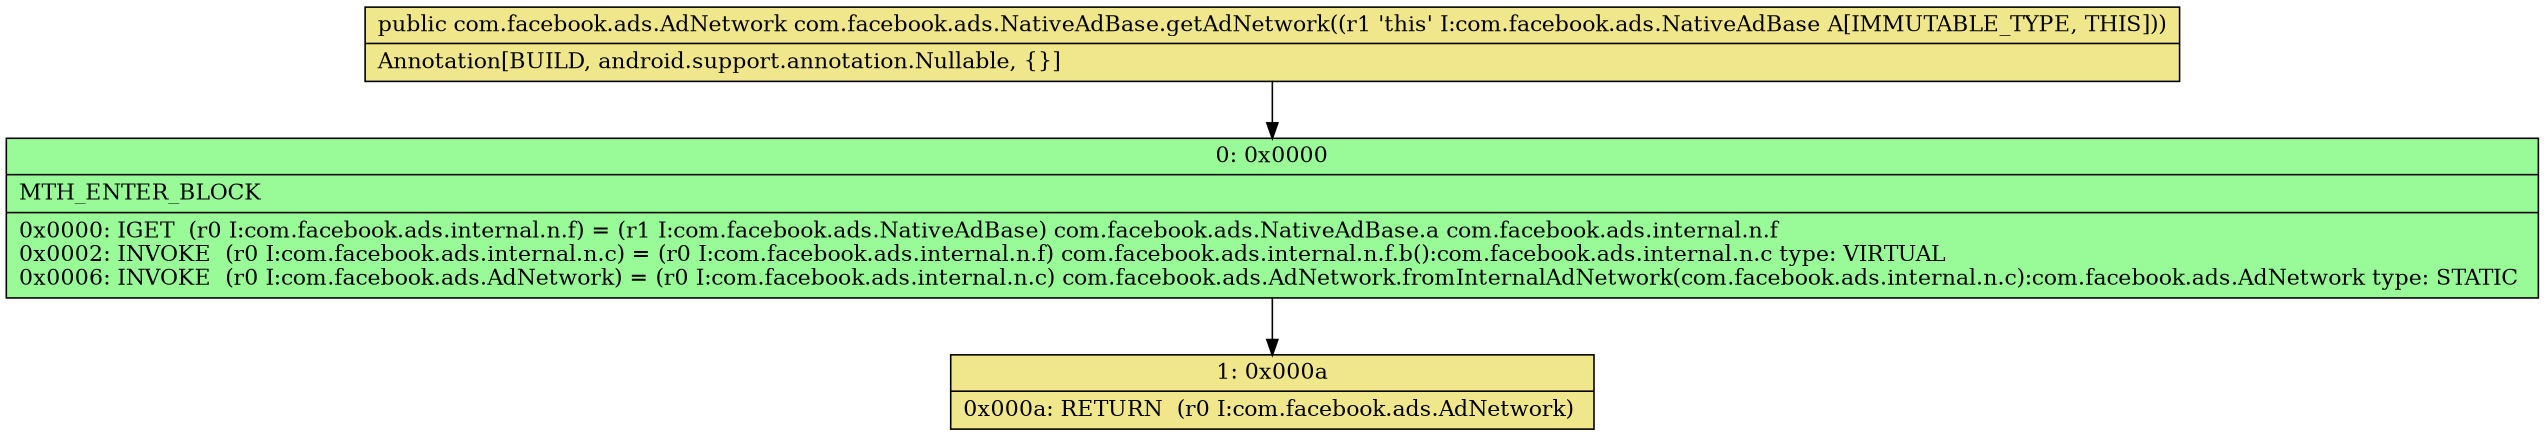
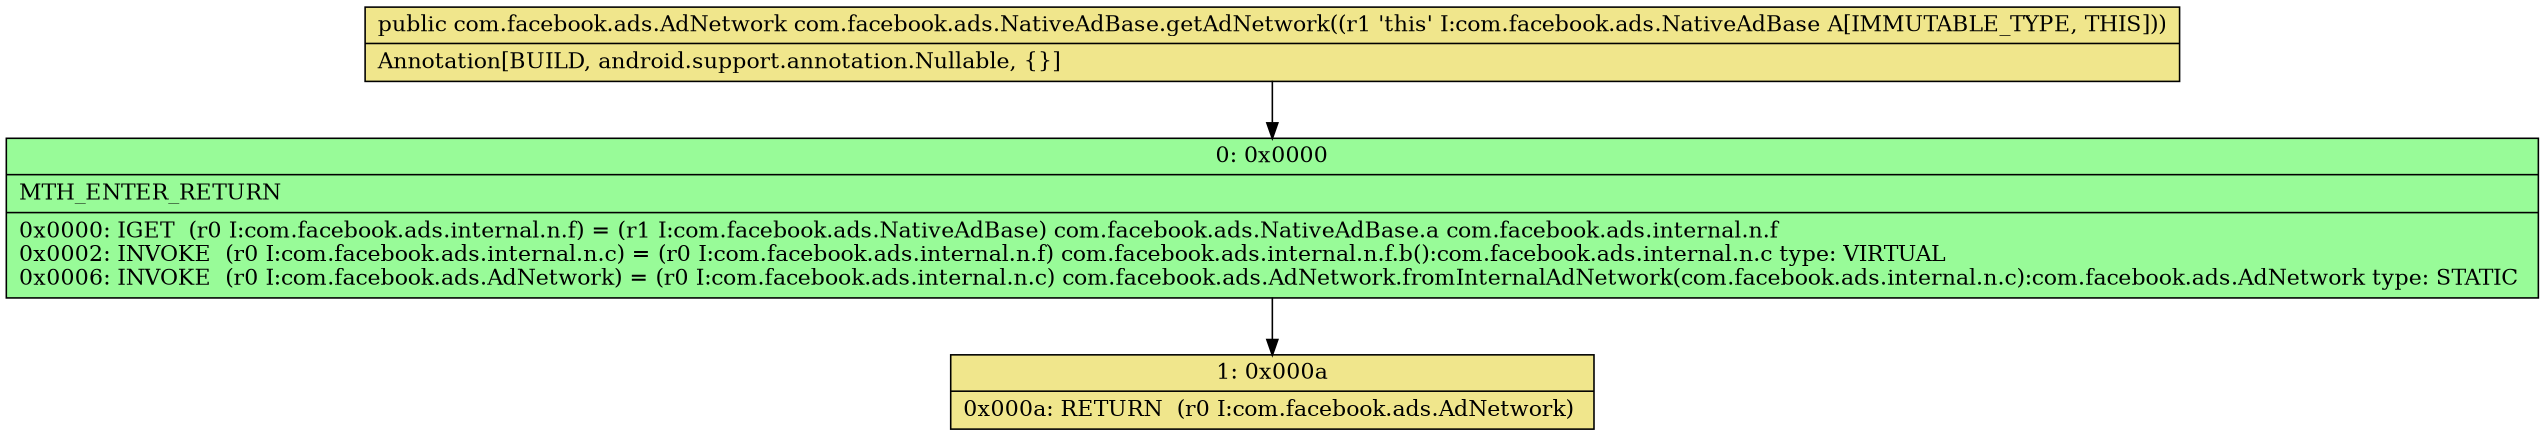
(141, 193) -> (150, 193)
